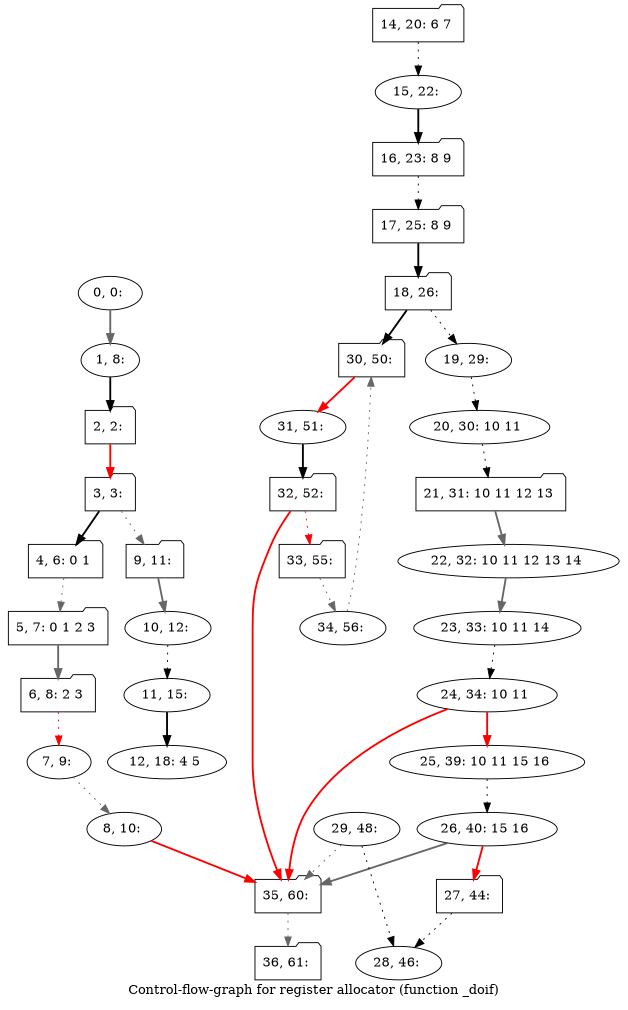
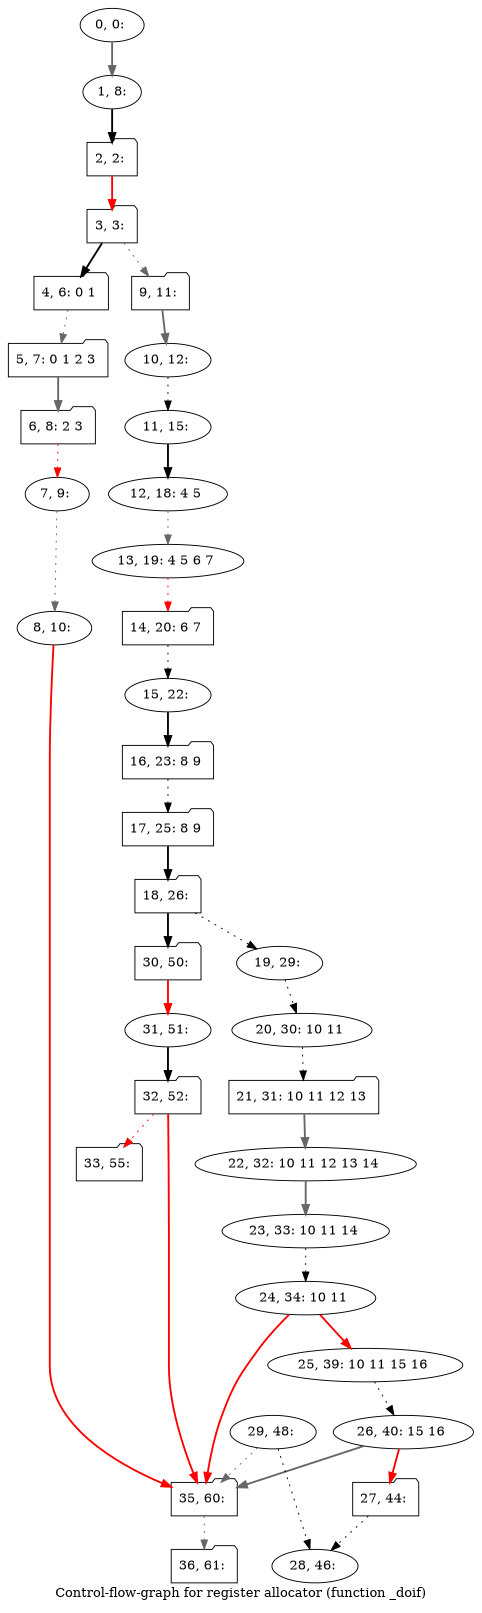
none -> (168, 561)
(343, 628) -> none
